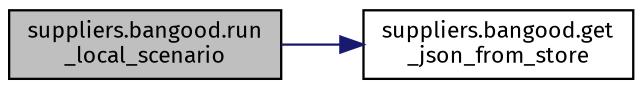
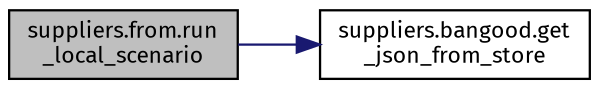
(145, 45) -> (123, 45)
